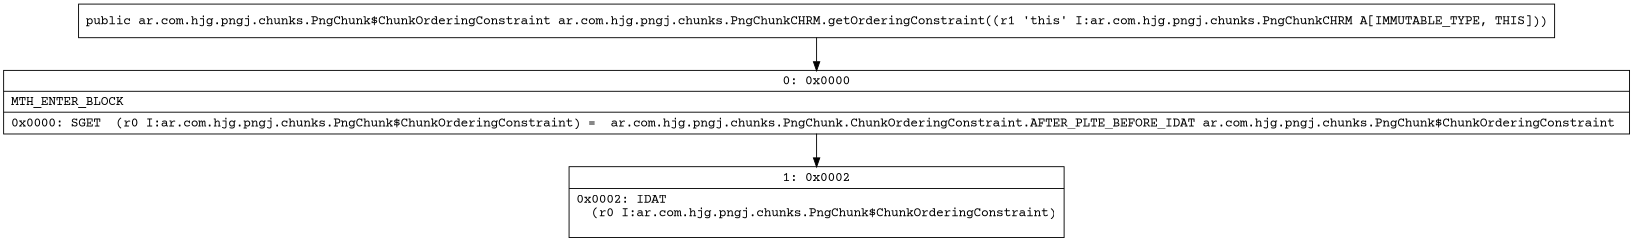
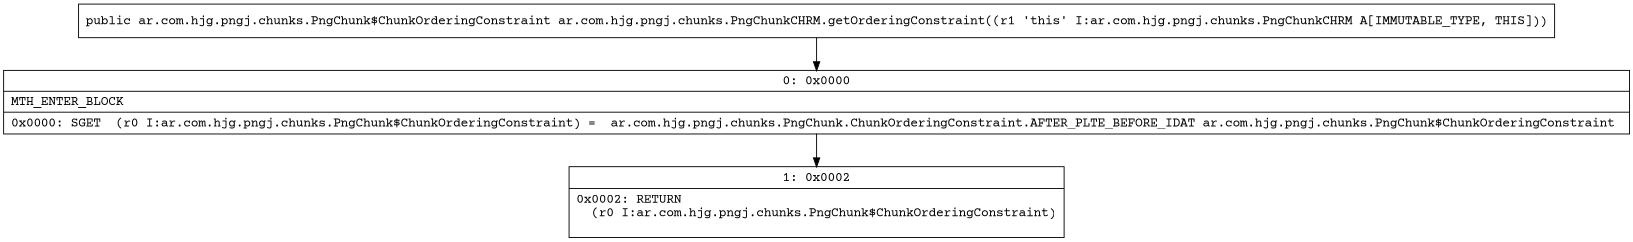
(629, 199) -> (637, 199)
